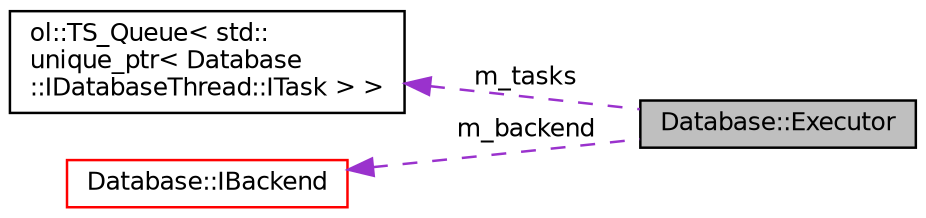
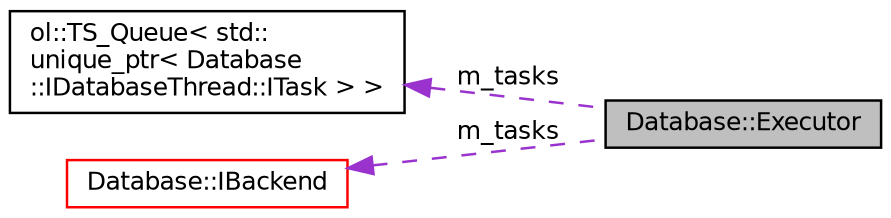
(522, 130) -> (505, 133)
